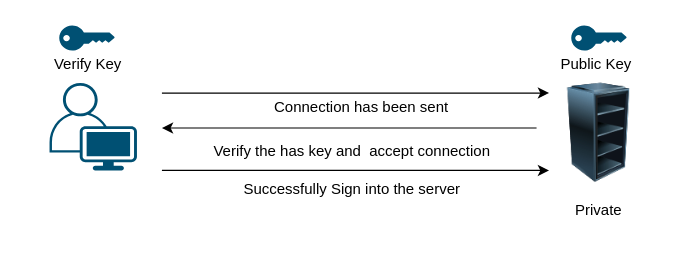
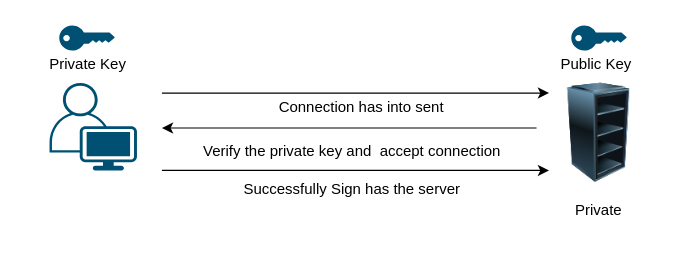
(88, 64) -> (88, 64)
(362, 108) -> (362, 108)
(353, 152) -> (353, 152)
(353, 189) -> (353, 189)
